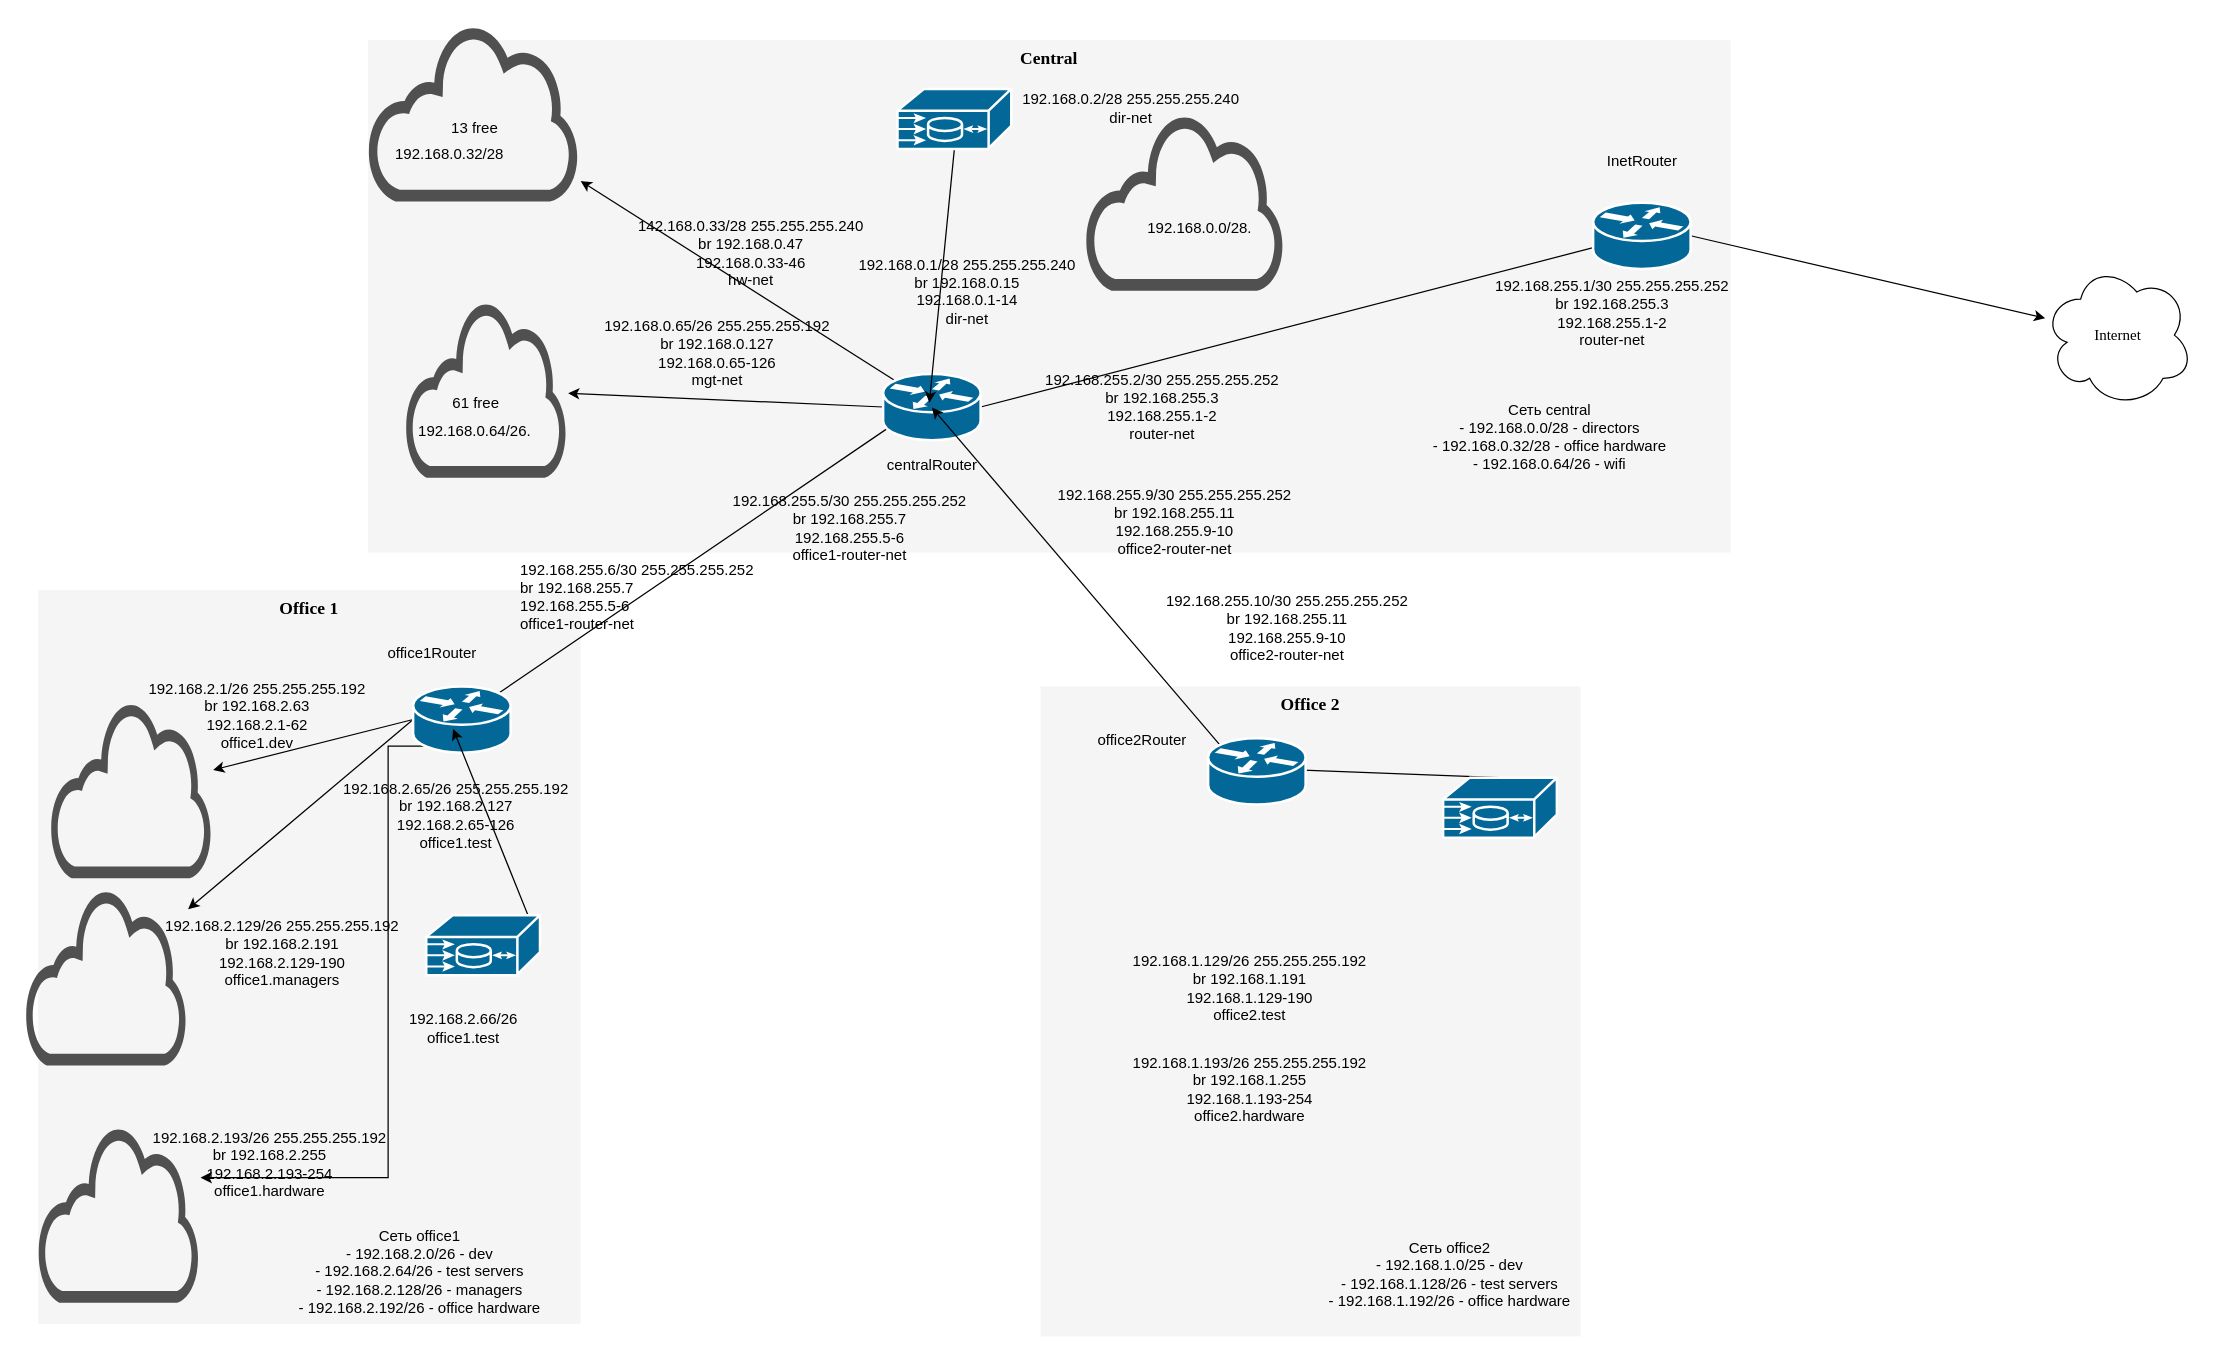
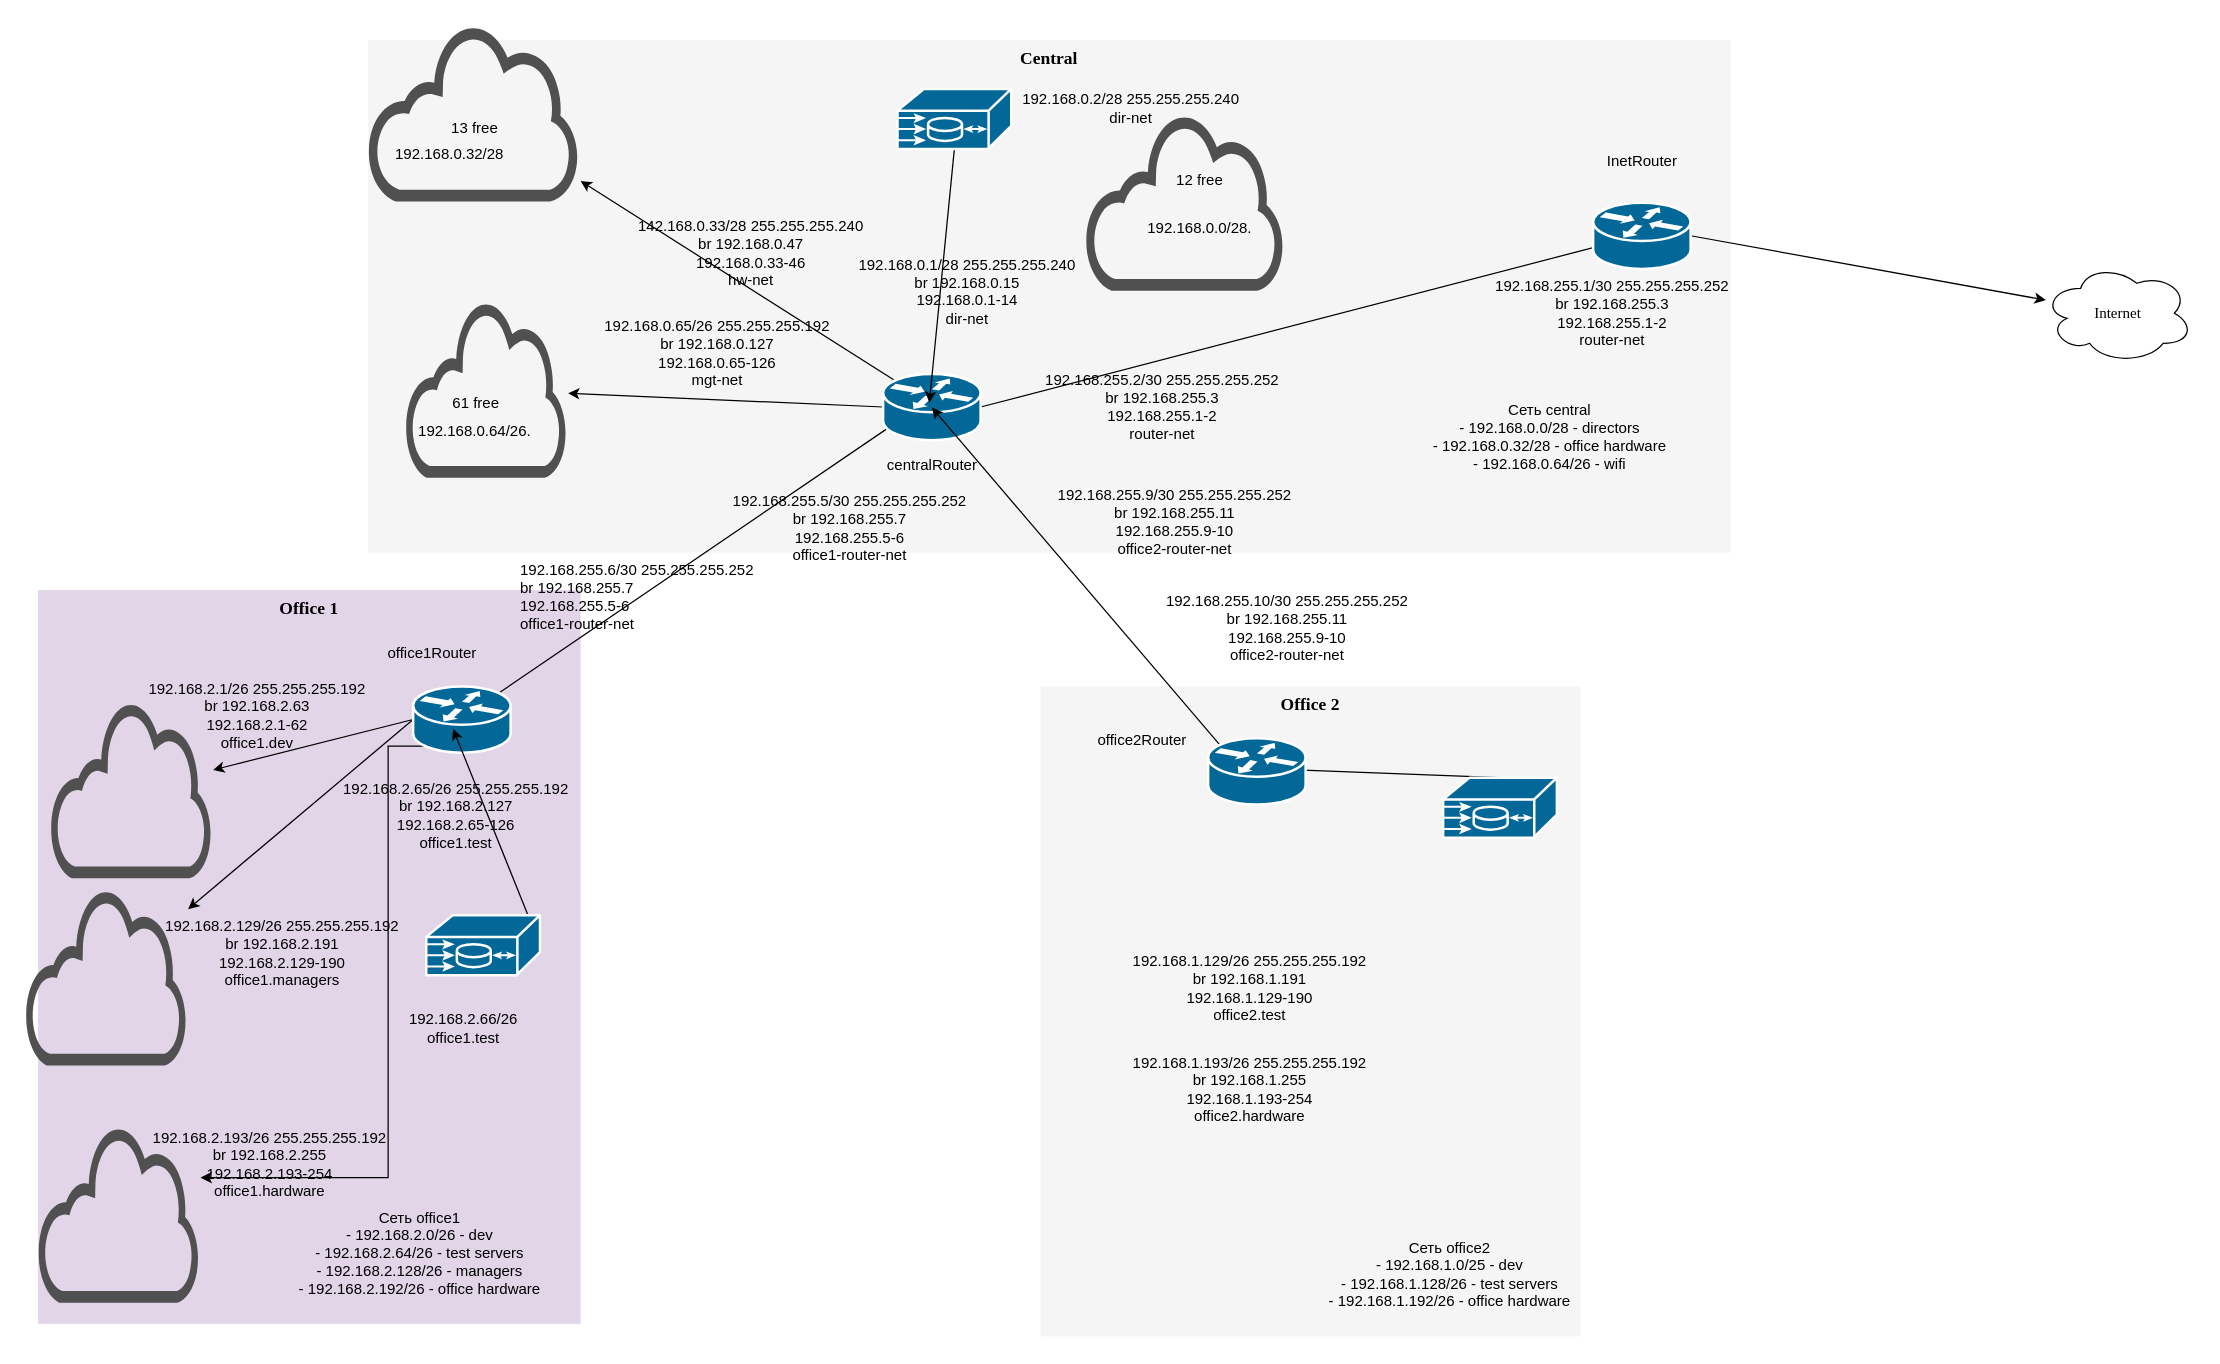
none -> (1199, 181)
(2118, 335) -> (2118, 313)
(309, 957) -> (309, 957)
(419, 1271) -> (419, 1253)
